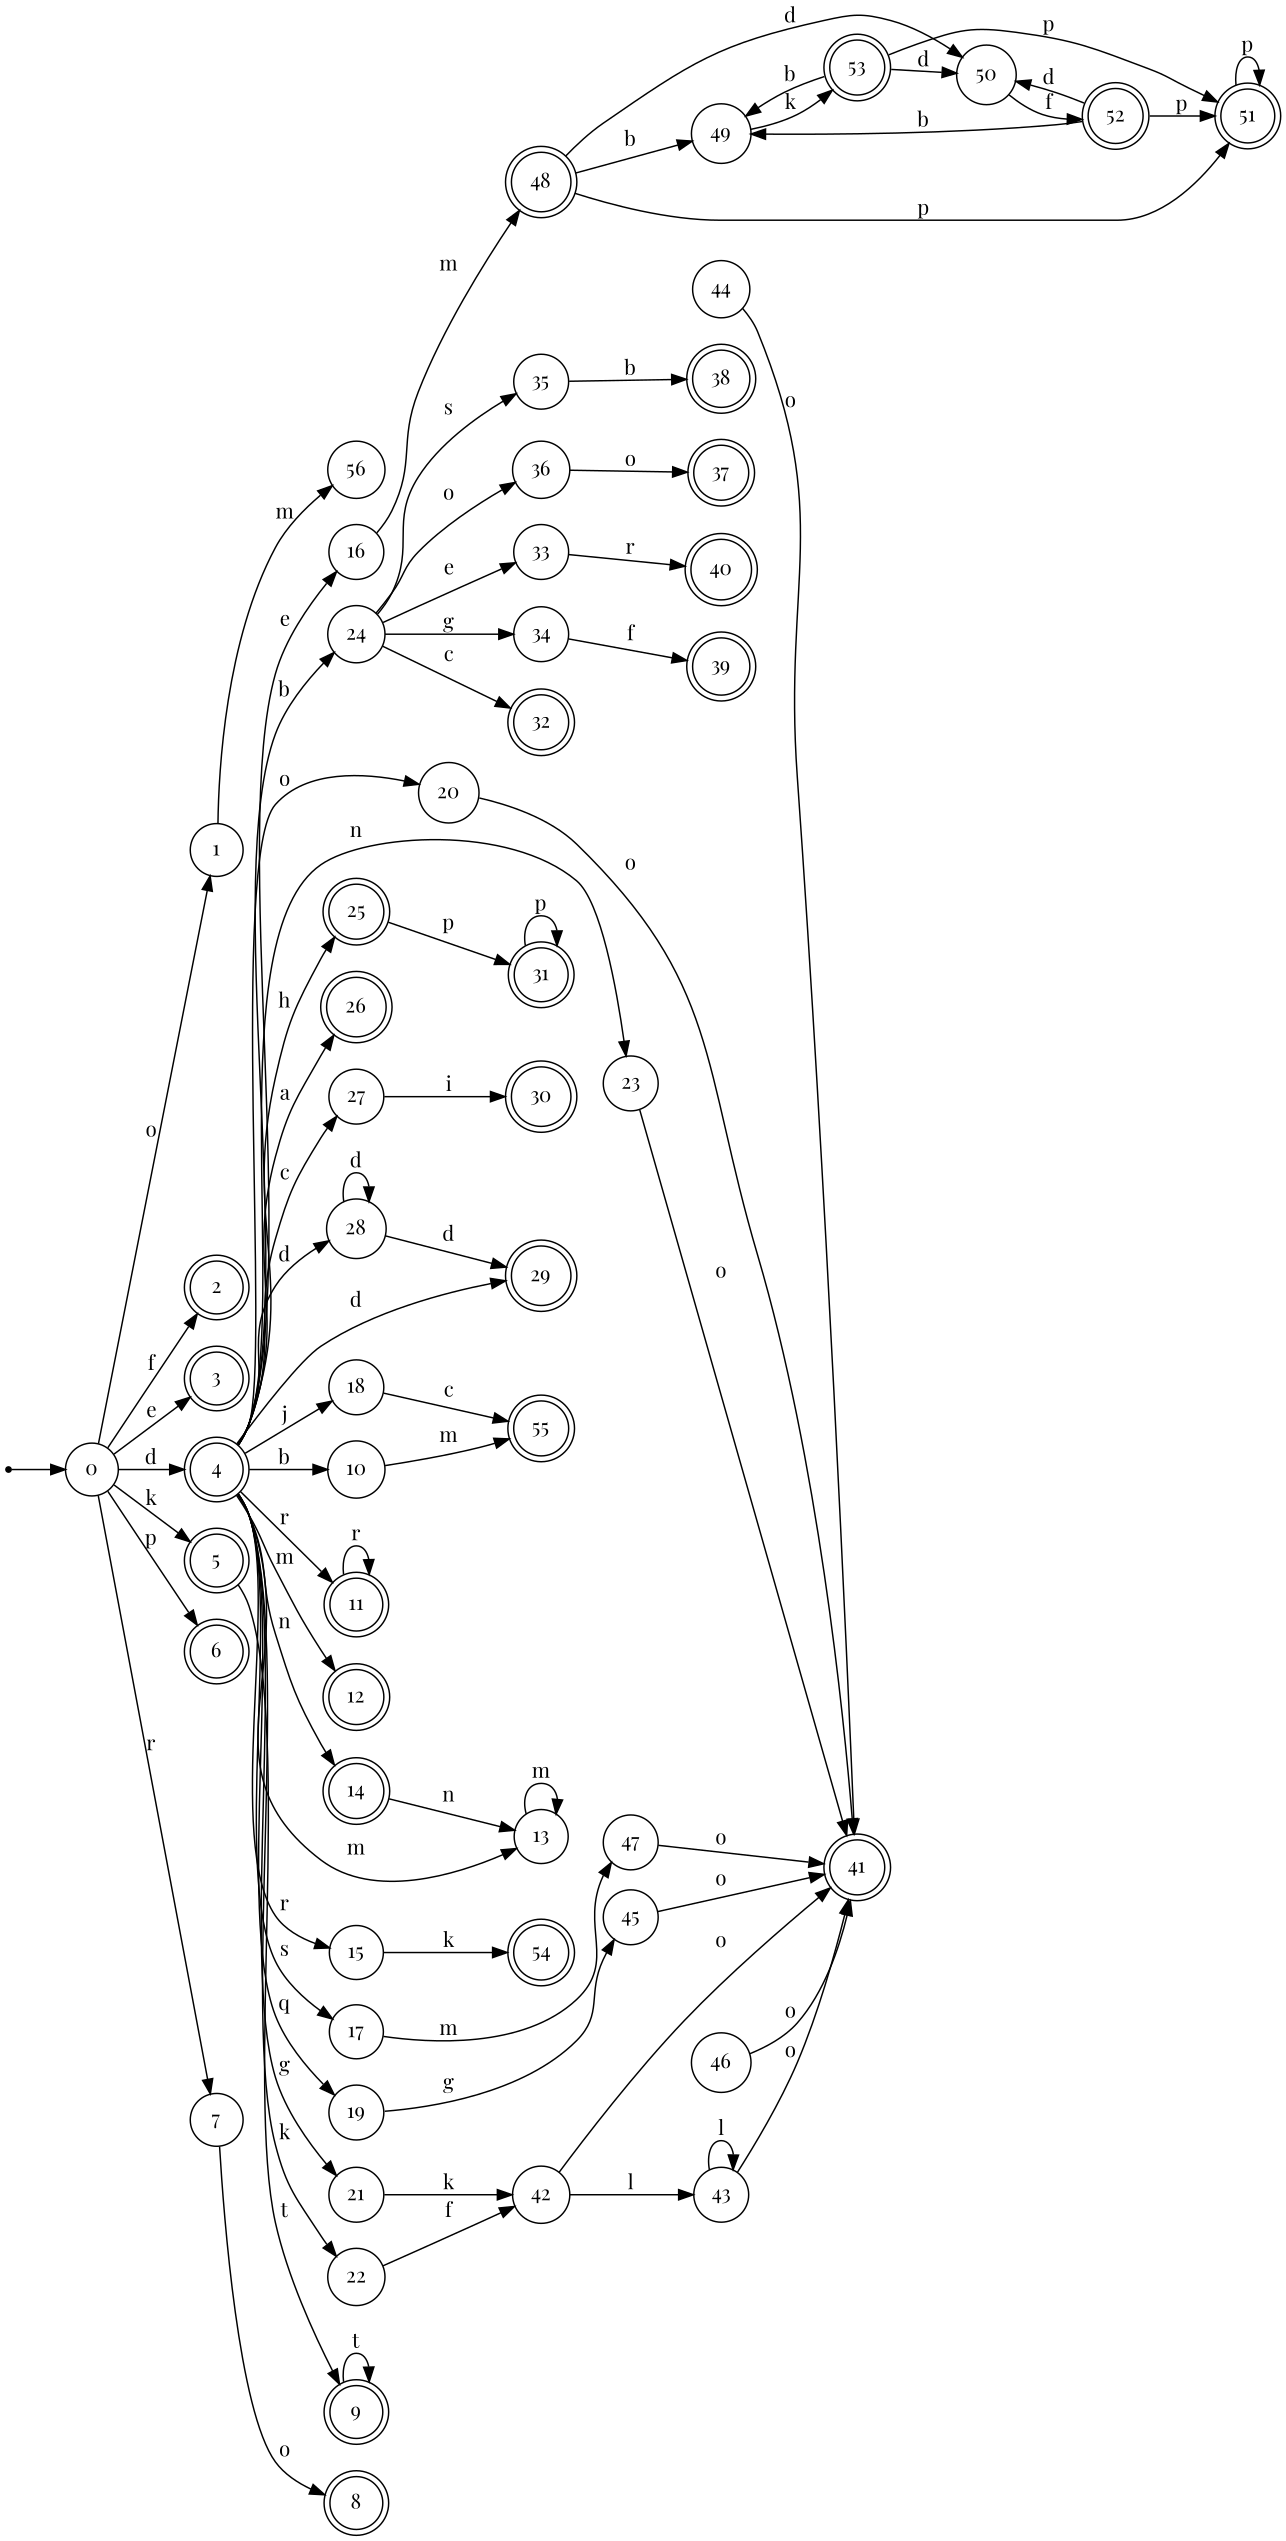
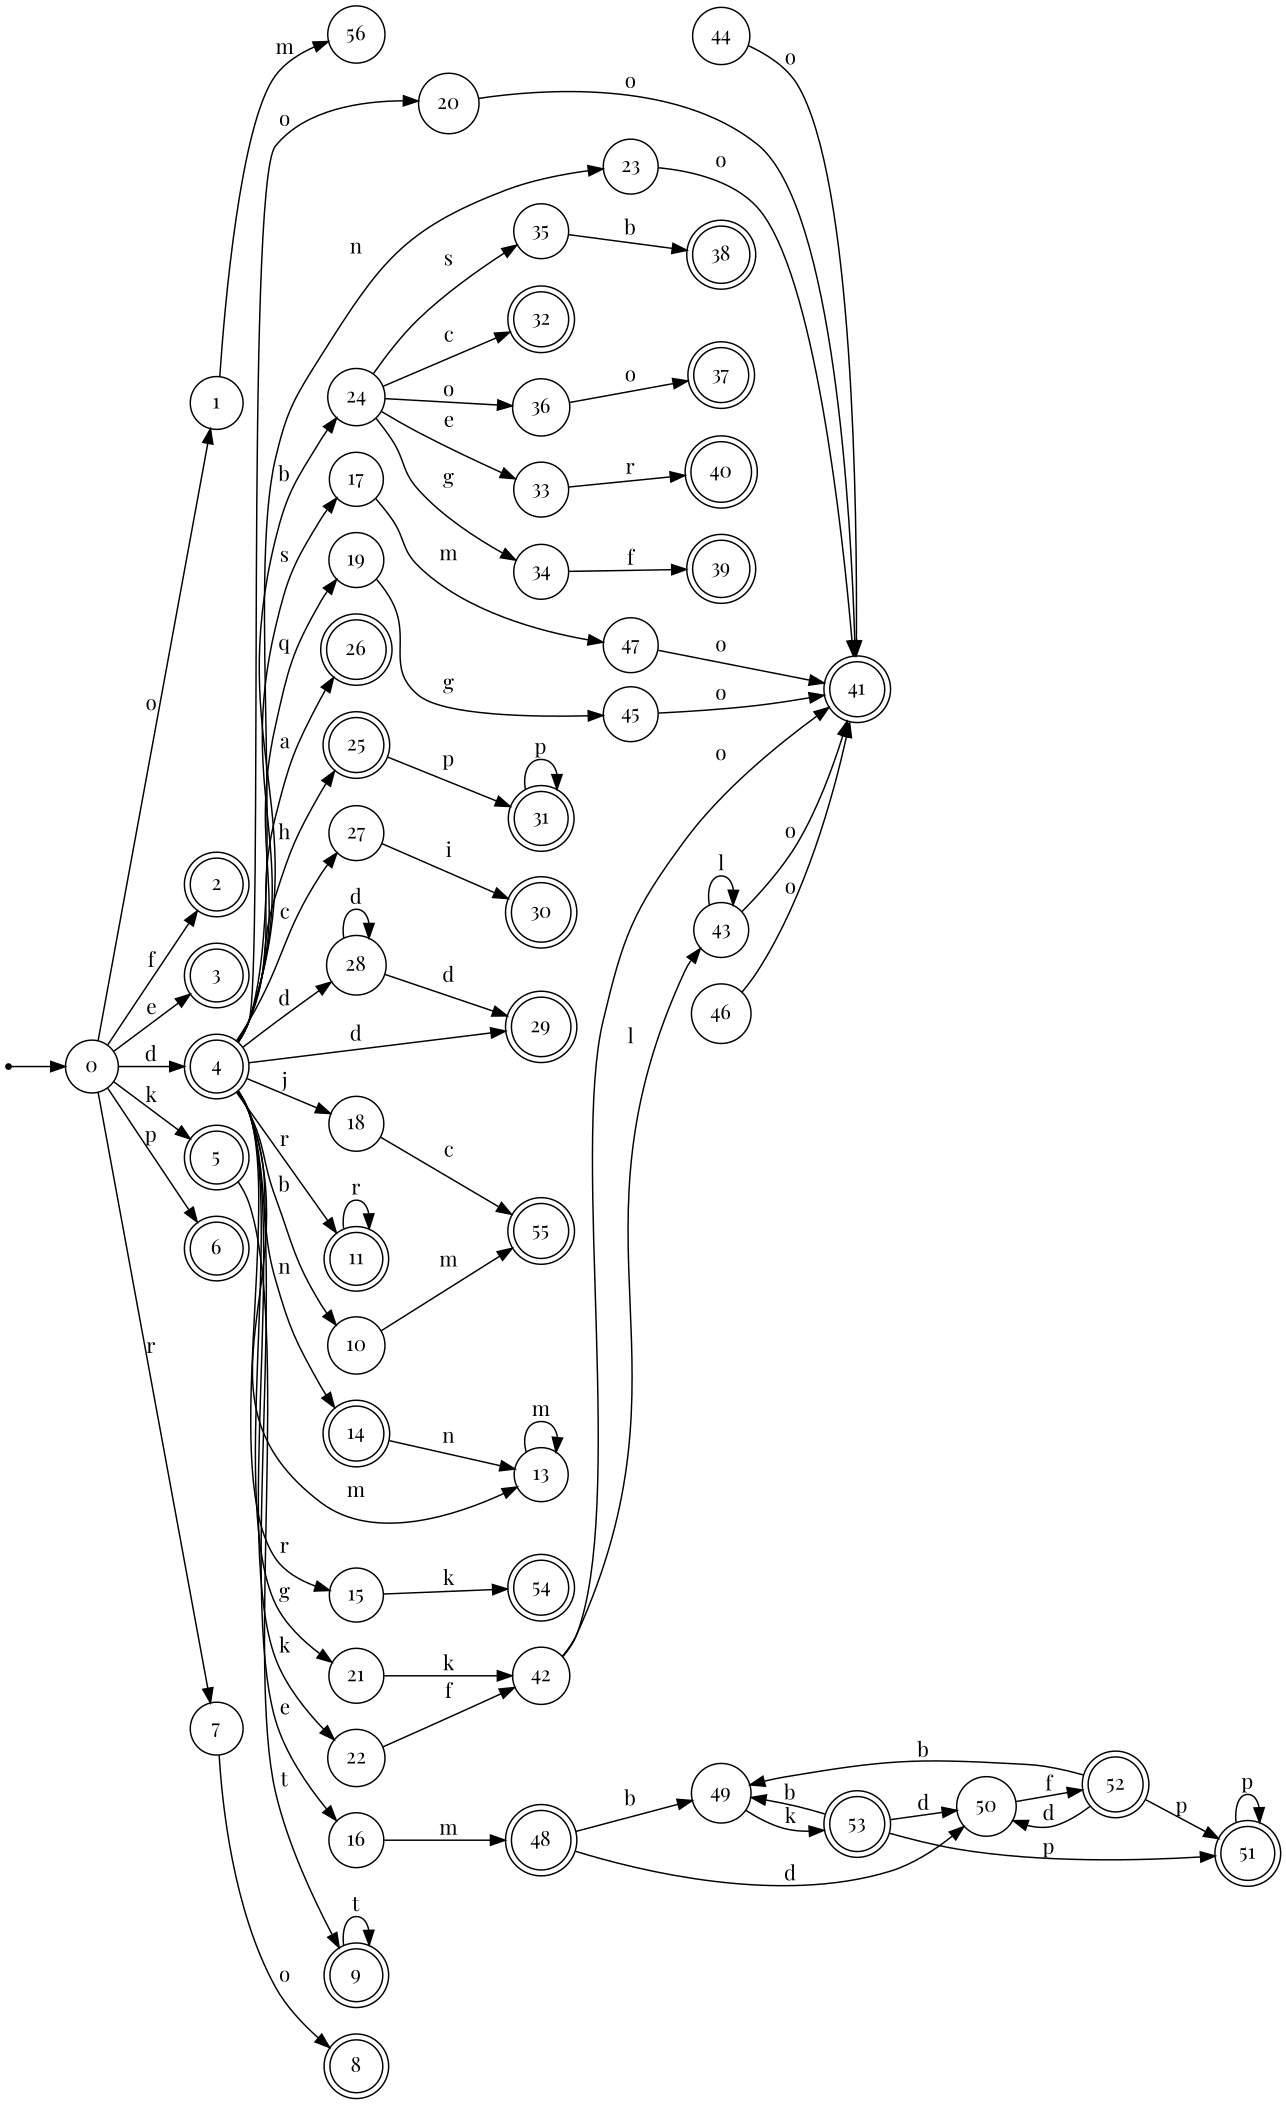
(907, 220) -> none
(356, 1697) -> none
